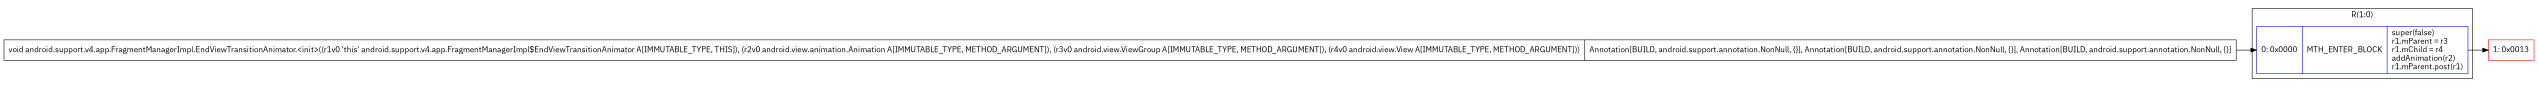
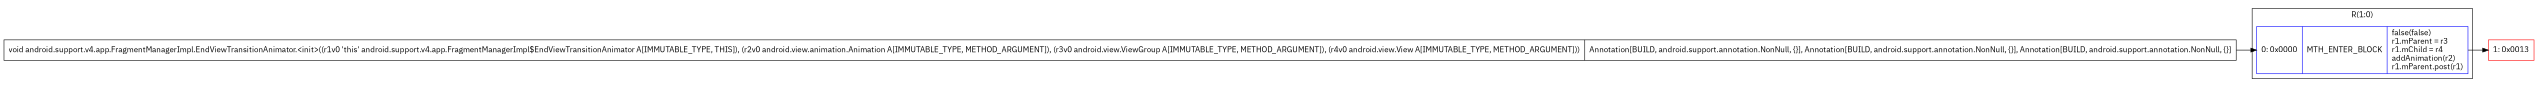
(2413, 33) -> (2412, 33)
